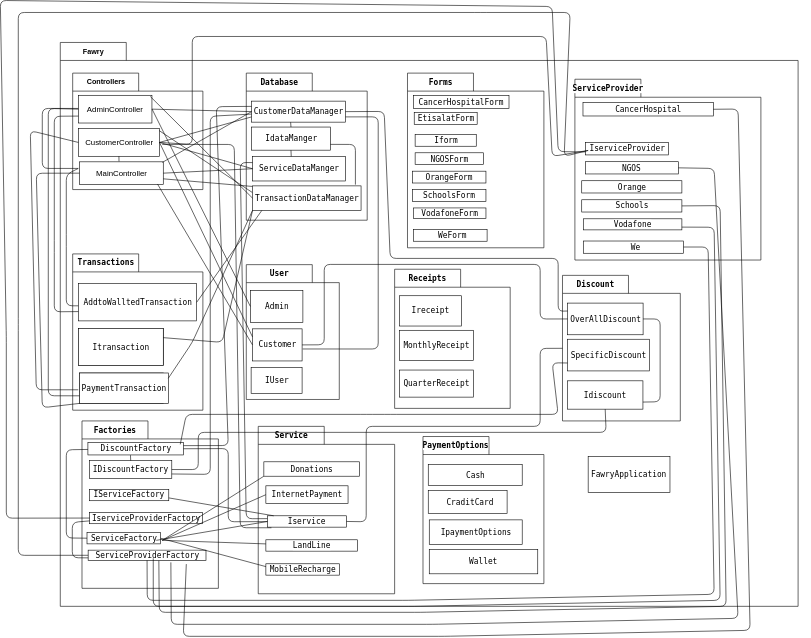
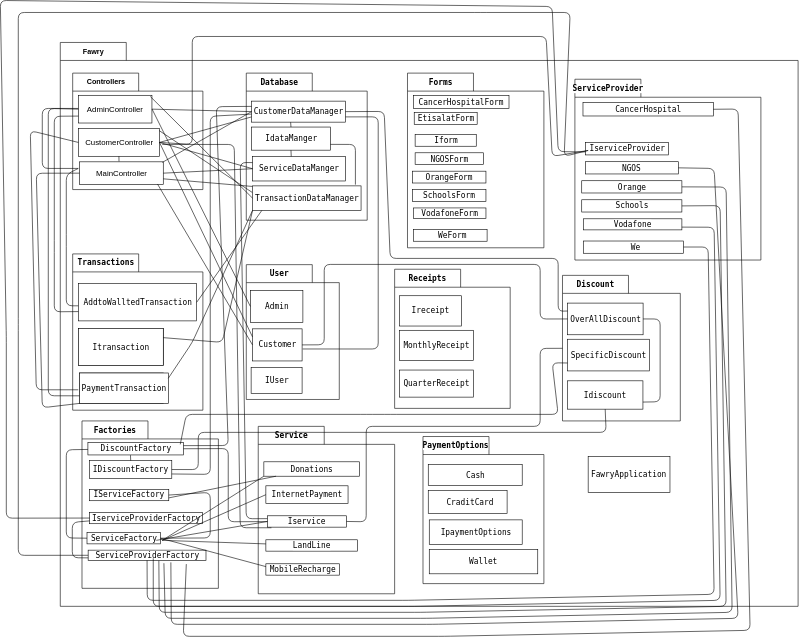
(219, 506) -> (226, 486)
none -> (210, 507)
none -> (464, 618)
